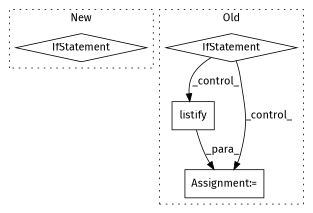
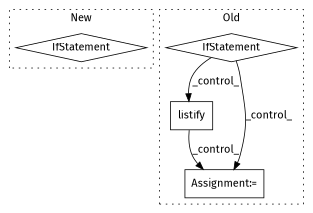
(223, 150) -> (216, 150)
